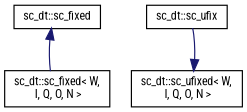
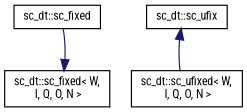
(195, 44) -> (179, 55)
(49, 55) -> (65, 44)
